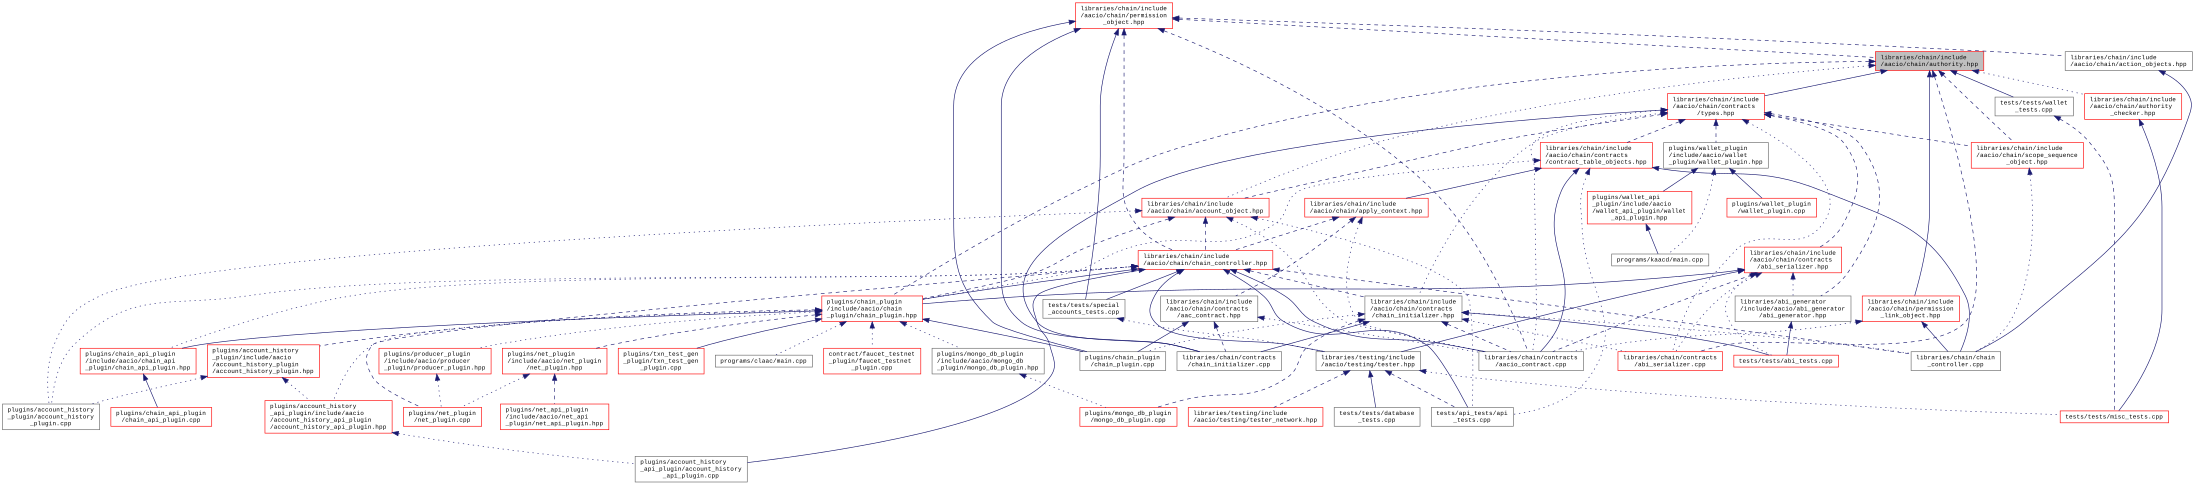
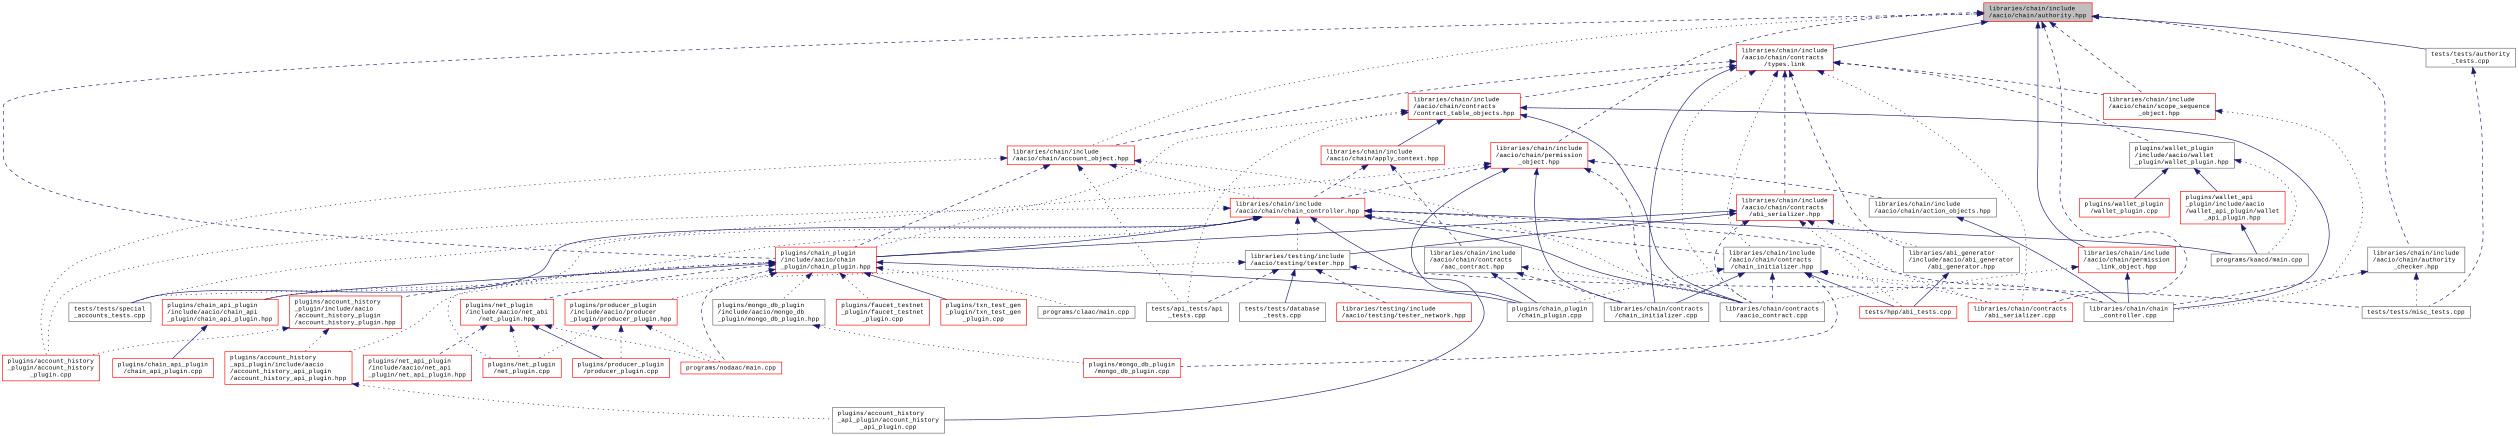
(1527, 38) -> (1755, 38)
(2032, 83) -> (2324, 55)
(1716, 106) -> (1785, 58)
(2034, 106) -> (2471, 58)
(2133, 106) -> (2416, 260)
(1100, 166) -> (807, 223)
(1205, 237) -> (1187, 182)
(2162, 272) -> (2416, 293)
none -> (2268, 289)
(705, 304) -> (810, 243)
(1351, 308) -> none
(1311, 332) -> (1802, 228)
(1190, 336) -> (1298, 238)
(1235, 337) -> (684, 279)
(555, 361) -> (507, 312)
(872, 361) -> (883, 312)
(1786, 361) -> (1908, 312)
none -> (621, 368)
none -> (731, 368)
(1743, 400) -> (1859, 287)
(51, 417) -> (51, 368)
(2114, 417) -> (2416, 312)
